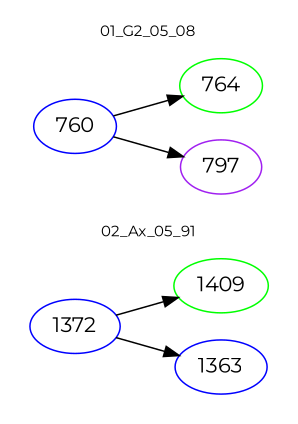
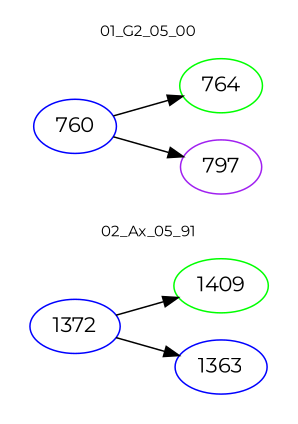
(148, 32) -> (148, 32)
